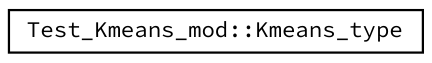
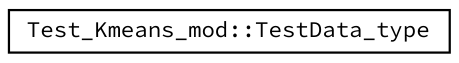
(216, 31) -> (229, 31)
